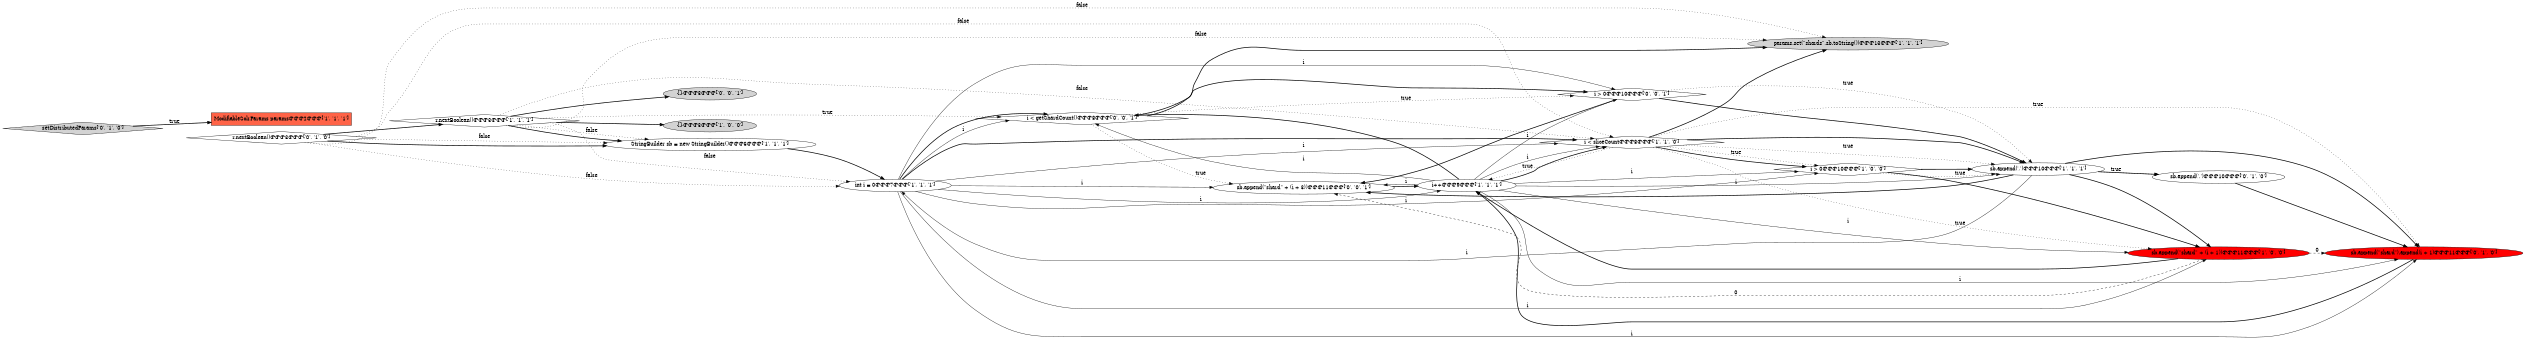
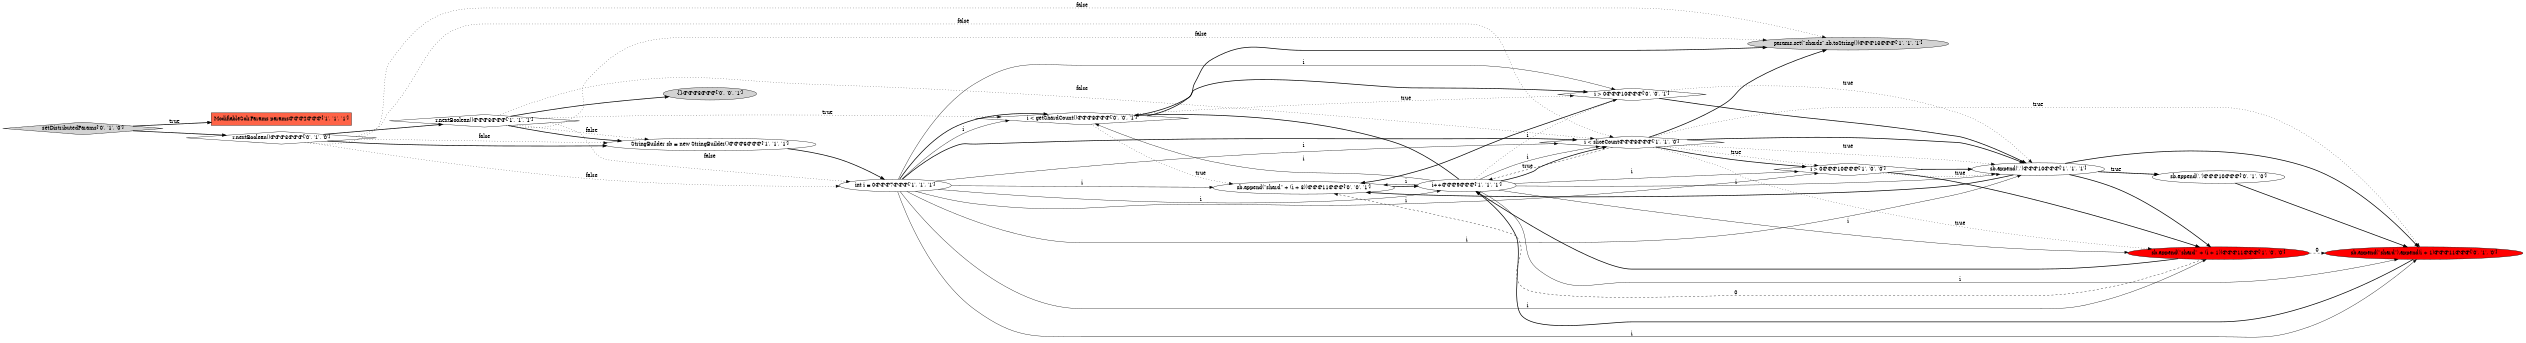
(710, 126) -> none
(1543, 131) -> (1543, 131)
none -> (178, 133)
(1567, 159) -> (1567, 159)
(1469, 258) -> (1461, 243)
